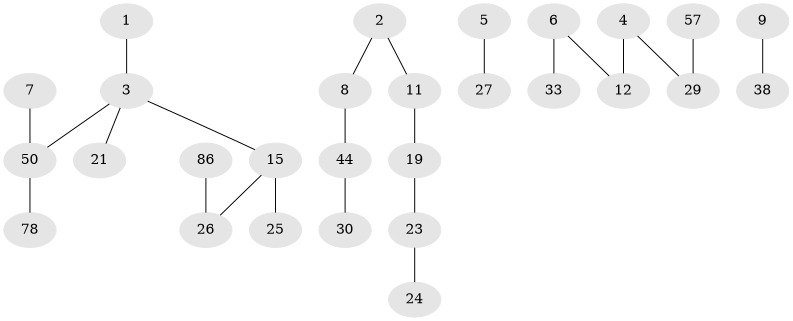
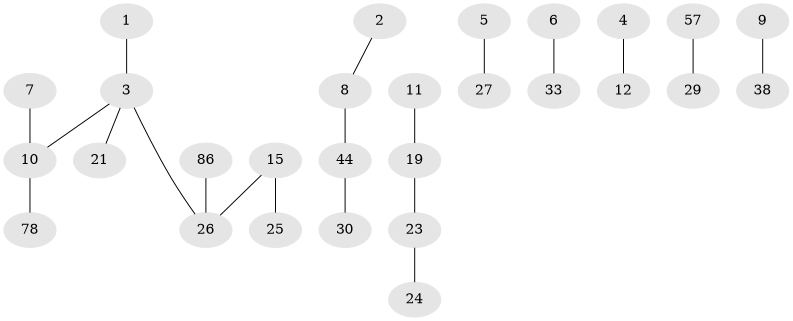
(397, 56) -> none
(589, 56) -> none
(658, 56) -> none
(201, 125) -> (162, 162)
(30, 160) -> (30, 160)
